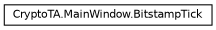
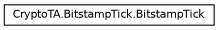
(108, 15) -> (109, 15)
